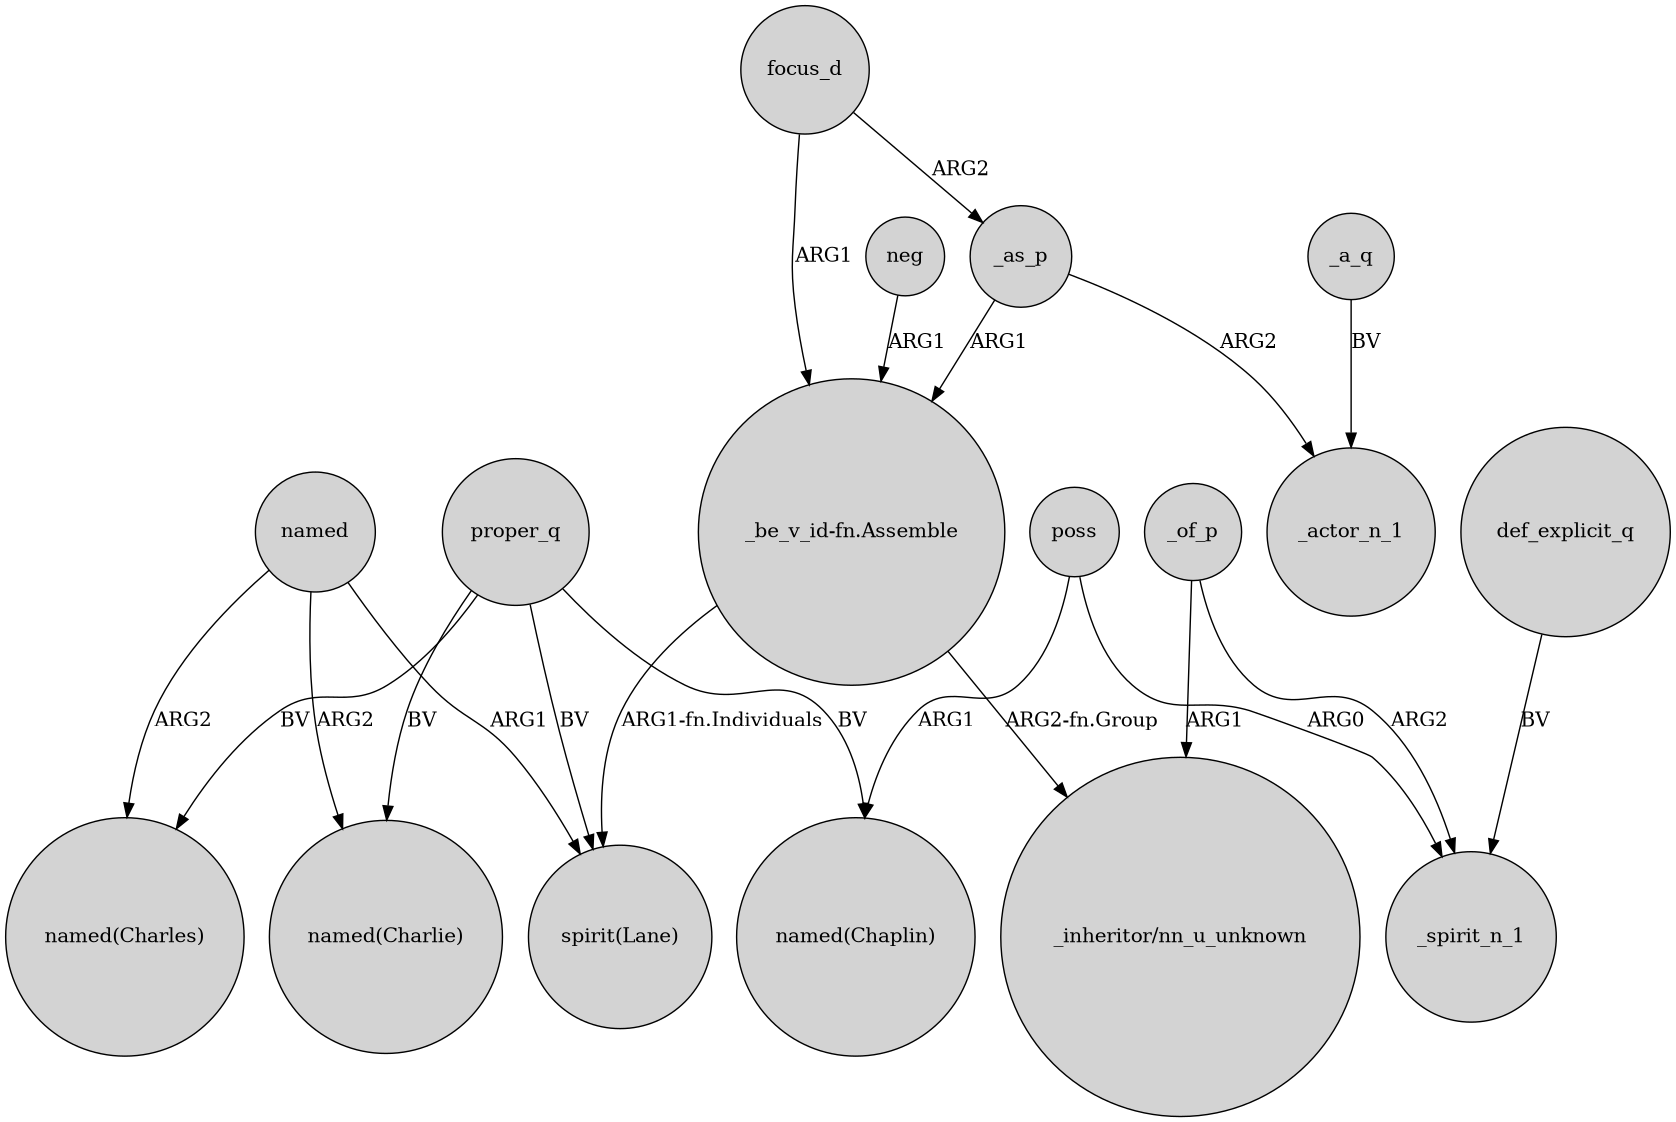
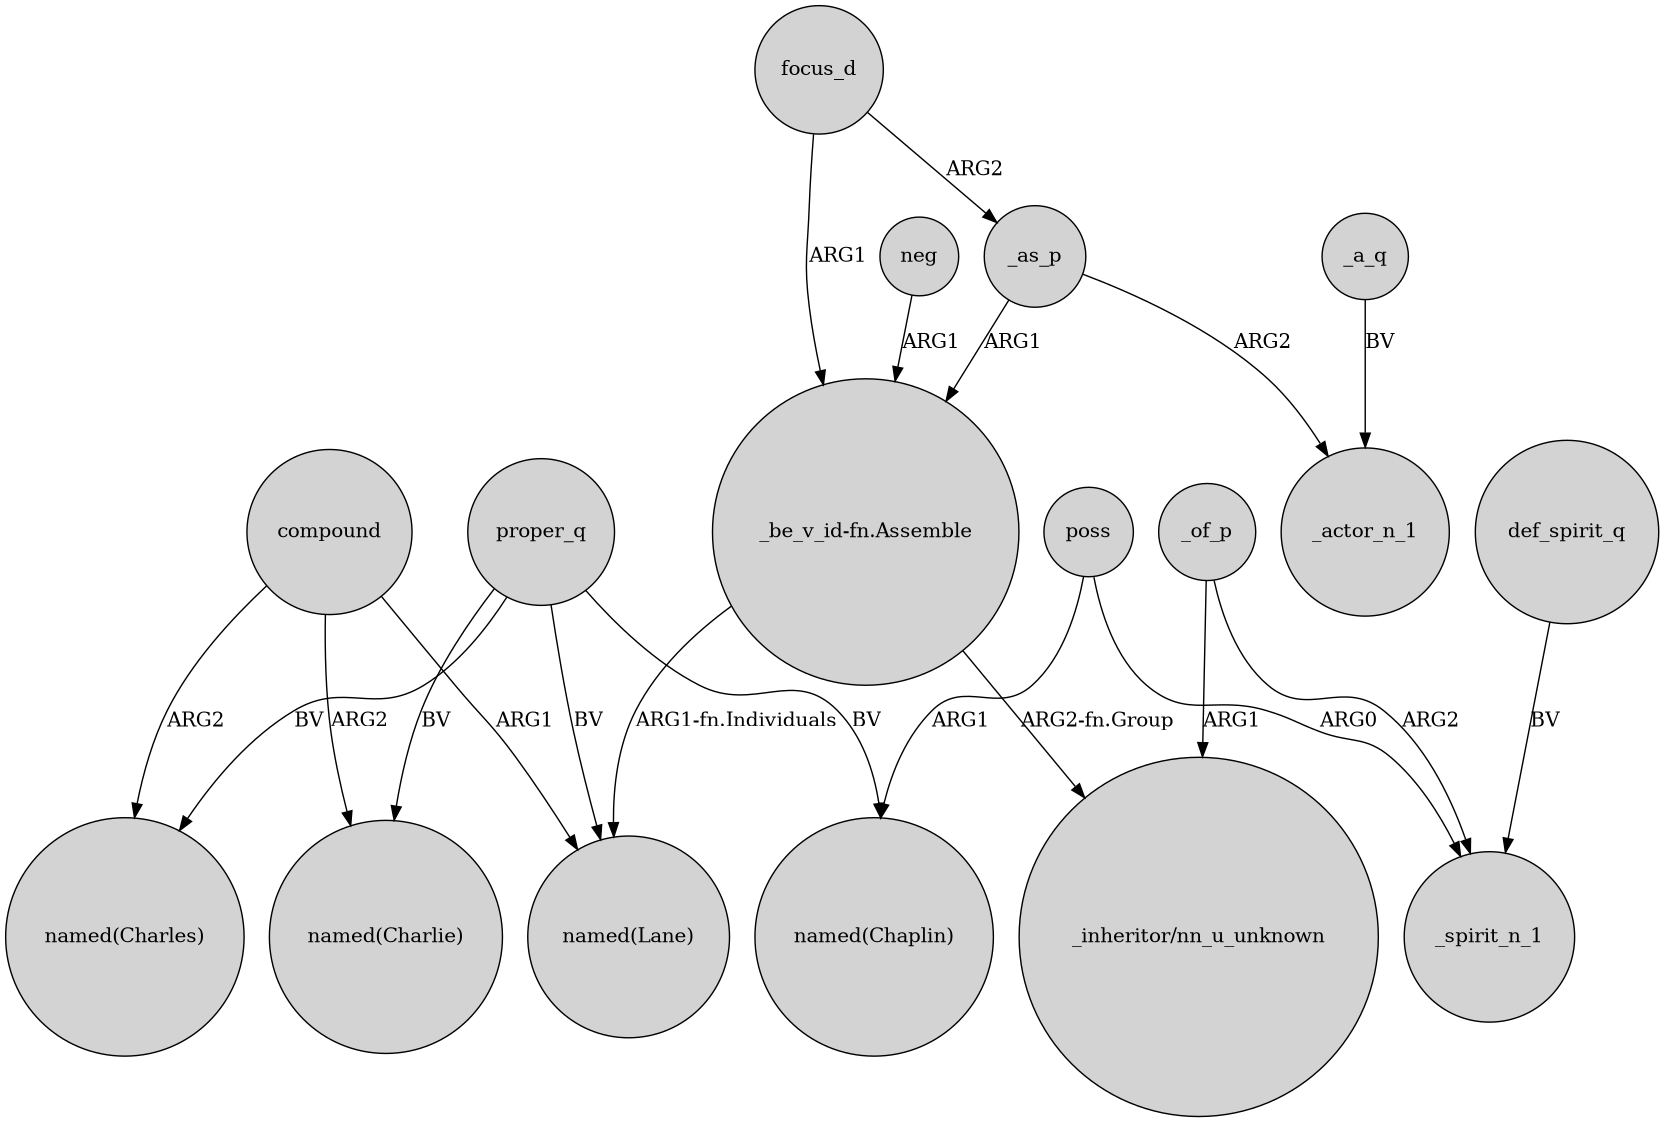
(315, 532) -> (329, 532)
(1566, 532) -> (1567, 532)
(620, 937) -> (629, 937)
